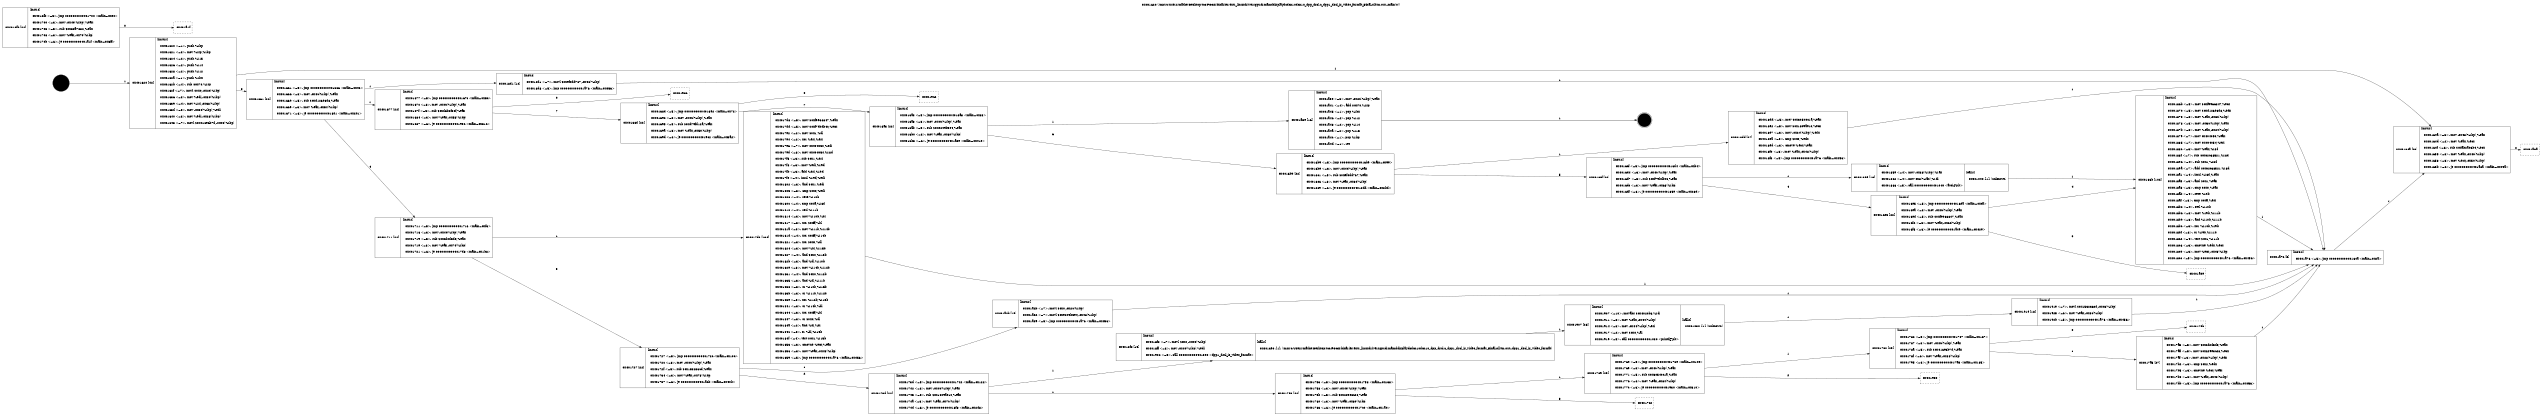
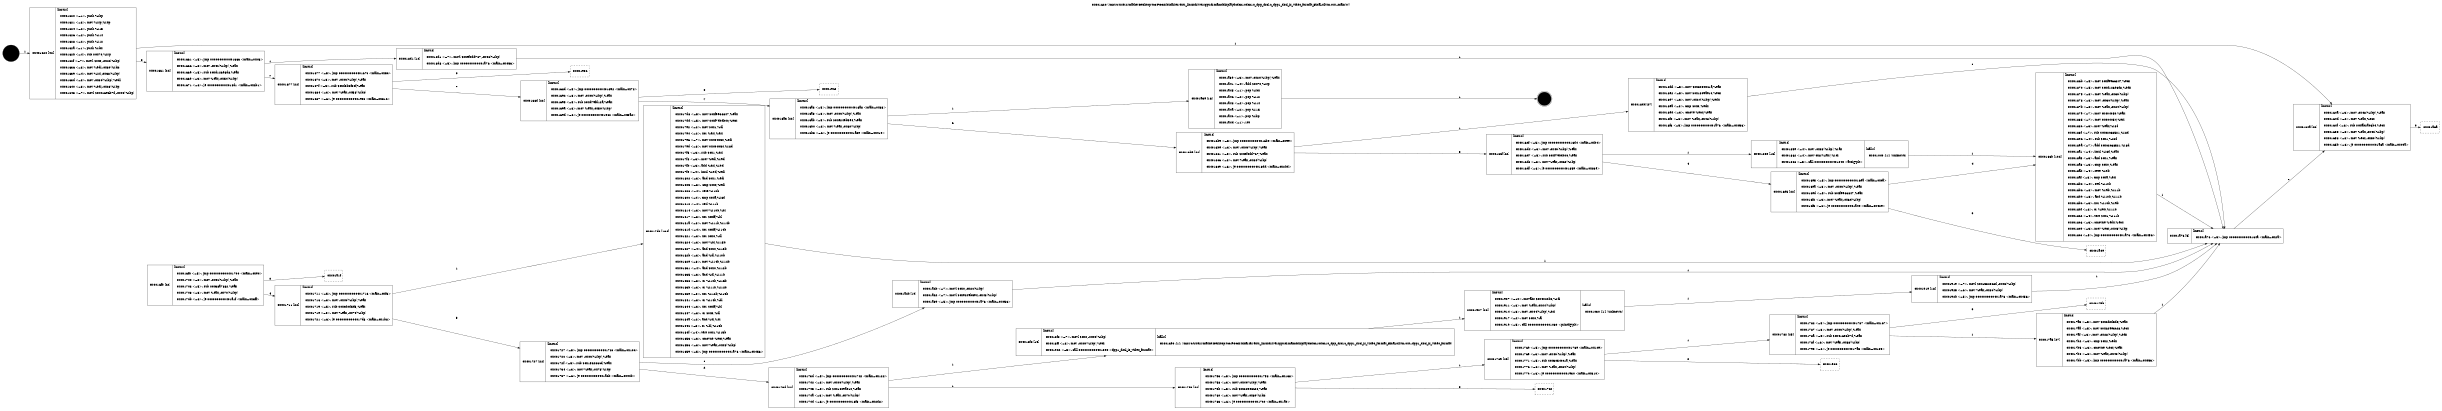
(369, 168) -> (268, 295)
